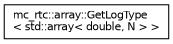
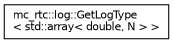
(86, 22) -> (86, 22)
